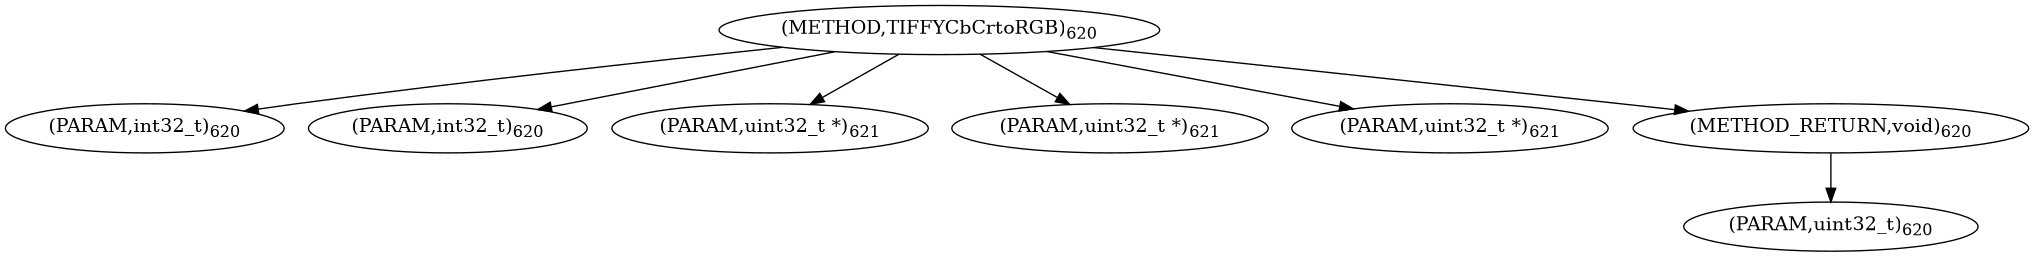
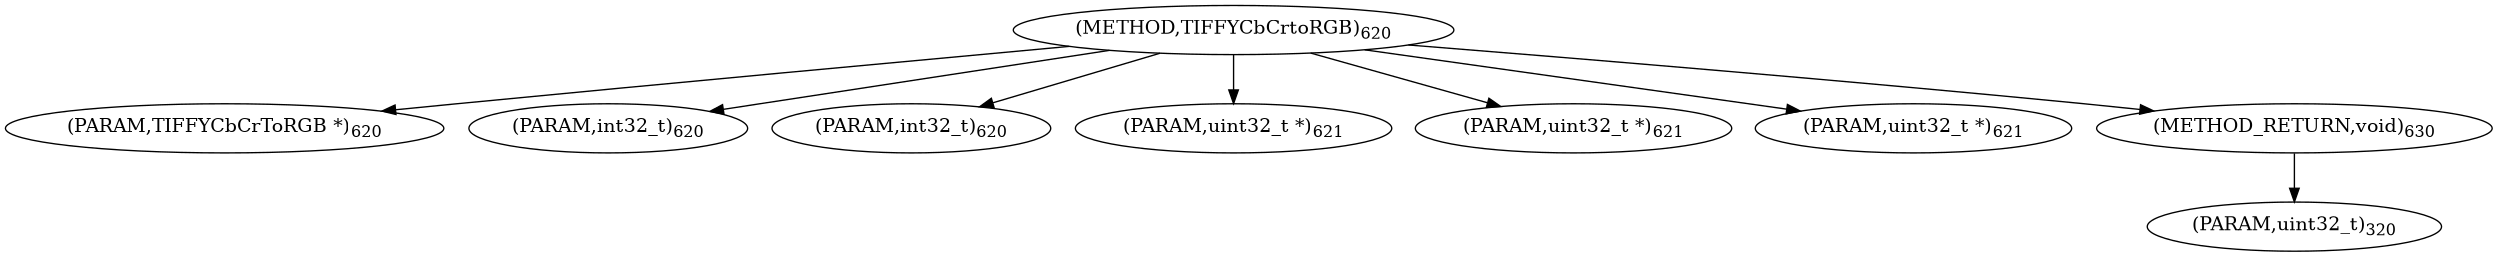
(1956, 126) -> (2420, 126)
none -> (225, 128)
(1918, 225) -> (2381, 225)
